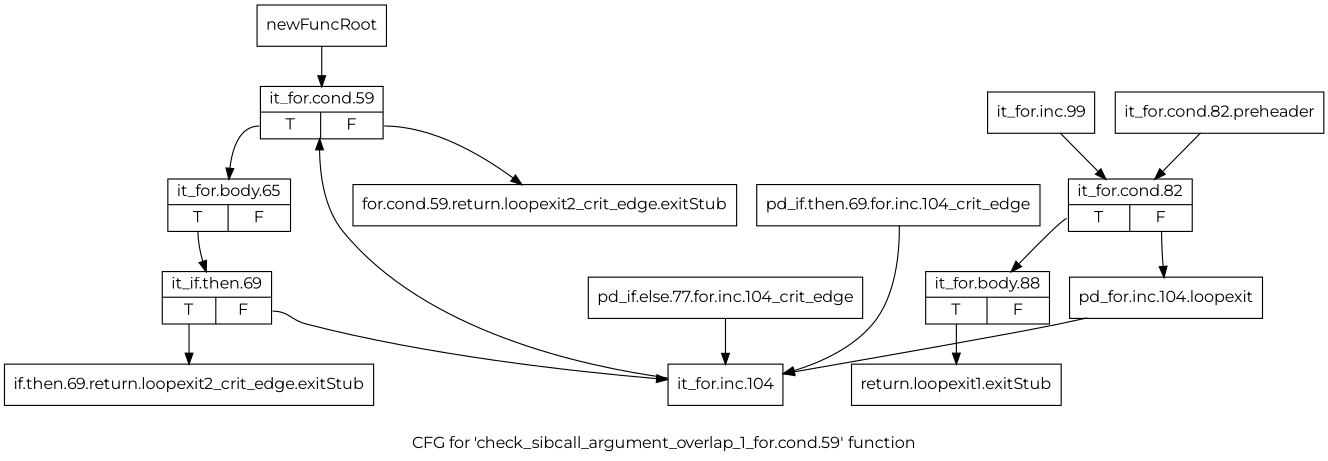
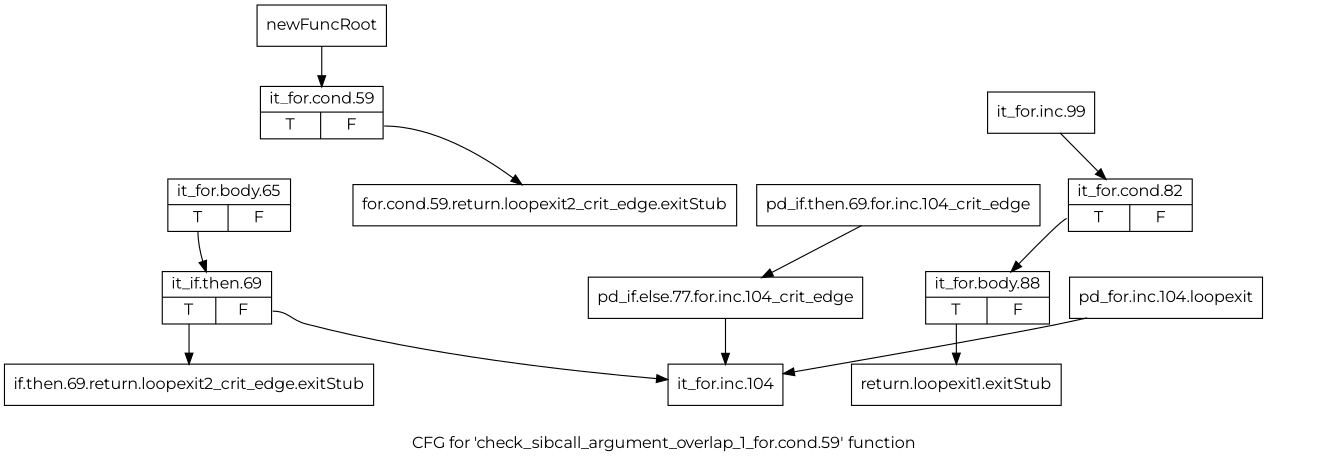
(1220, 113) -> none
(237, 141) -> none
(1162, 249) -> none
(453, 315) -> none
(876, 319) -> (817, 249)
